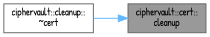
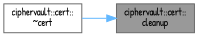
(49, 18) -> (43, 18)
